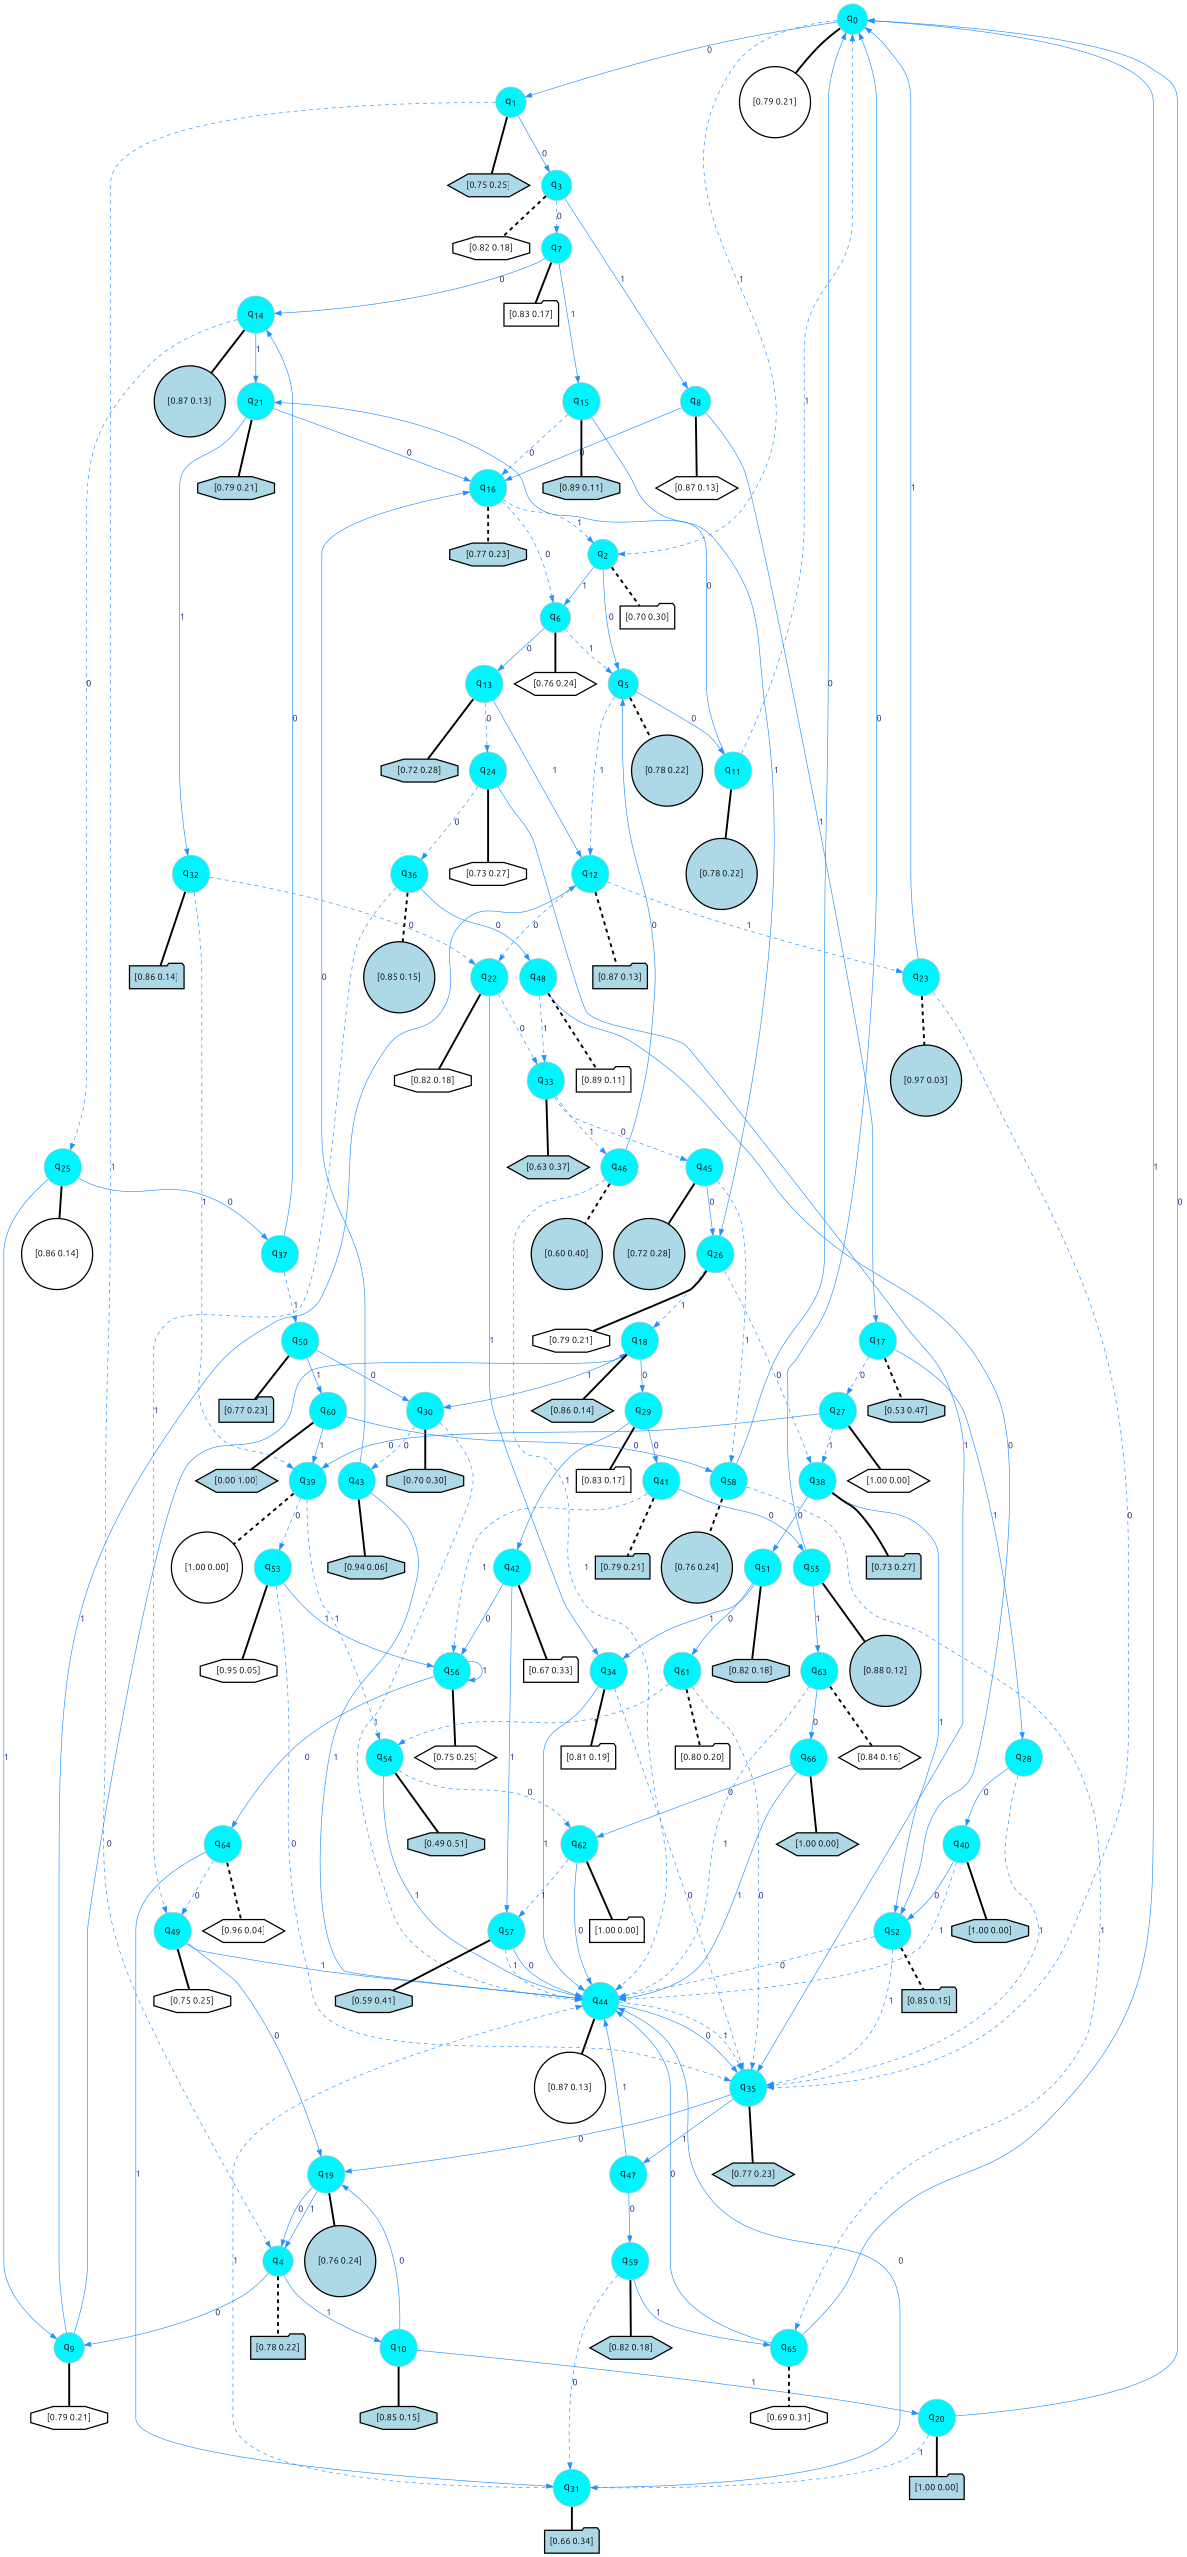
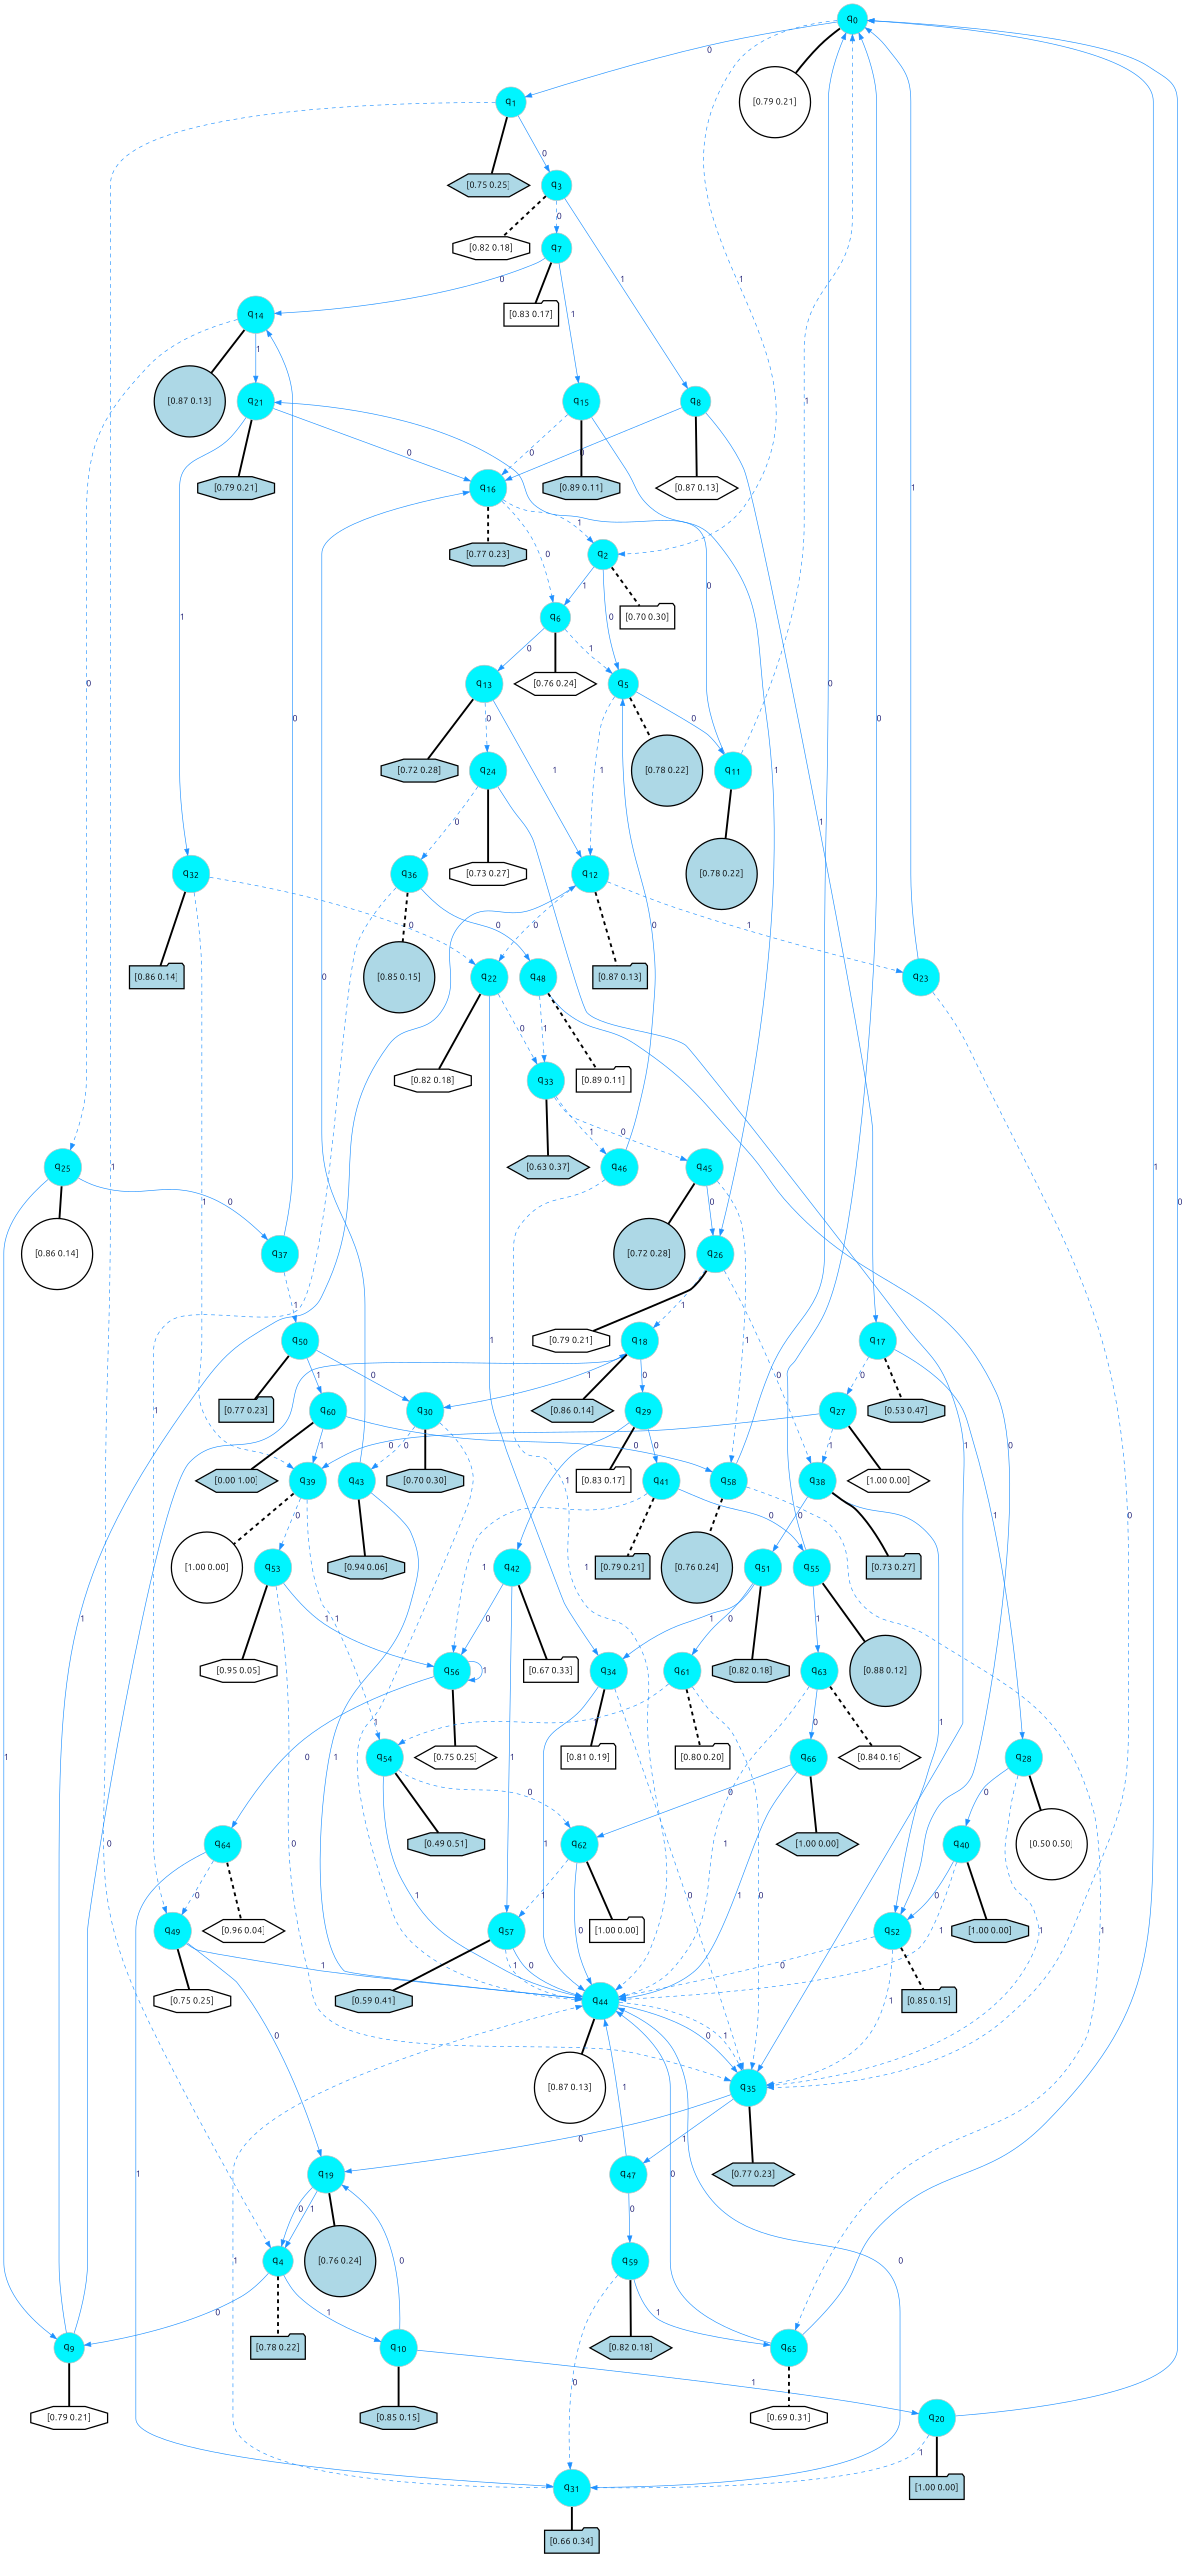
(926, 1081) -> none
(567, 1254) -> none
none -> (1052, 1844)
